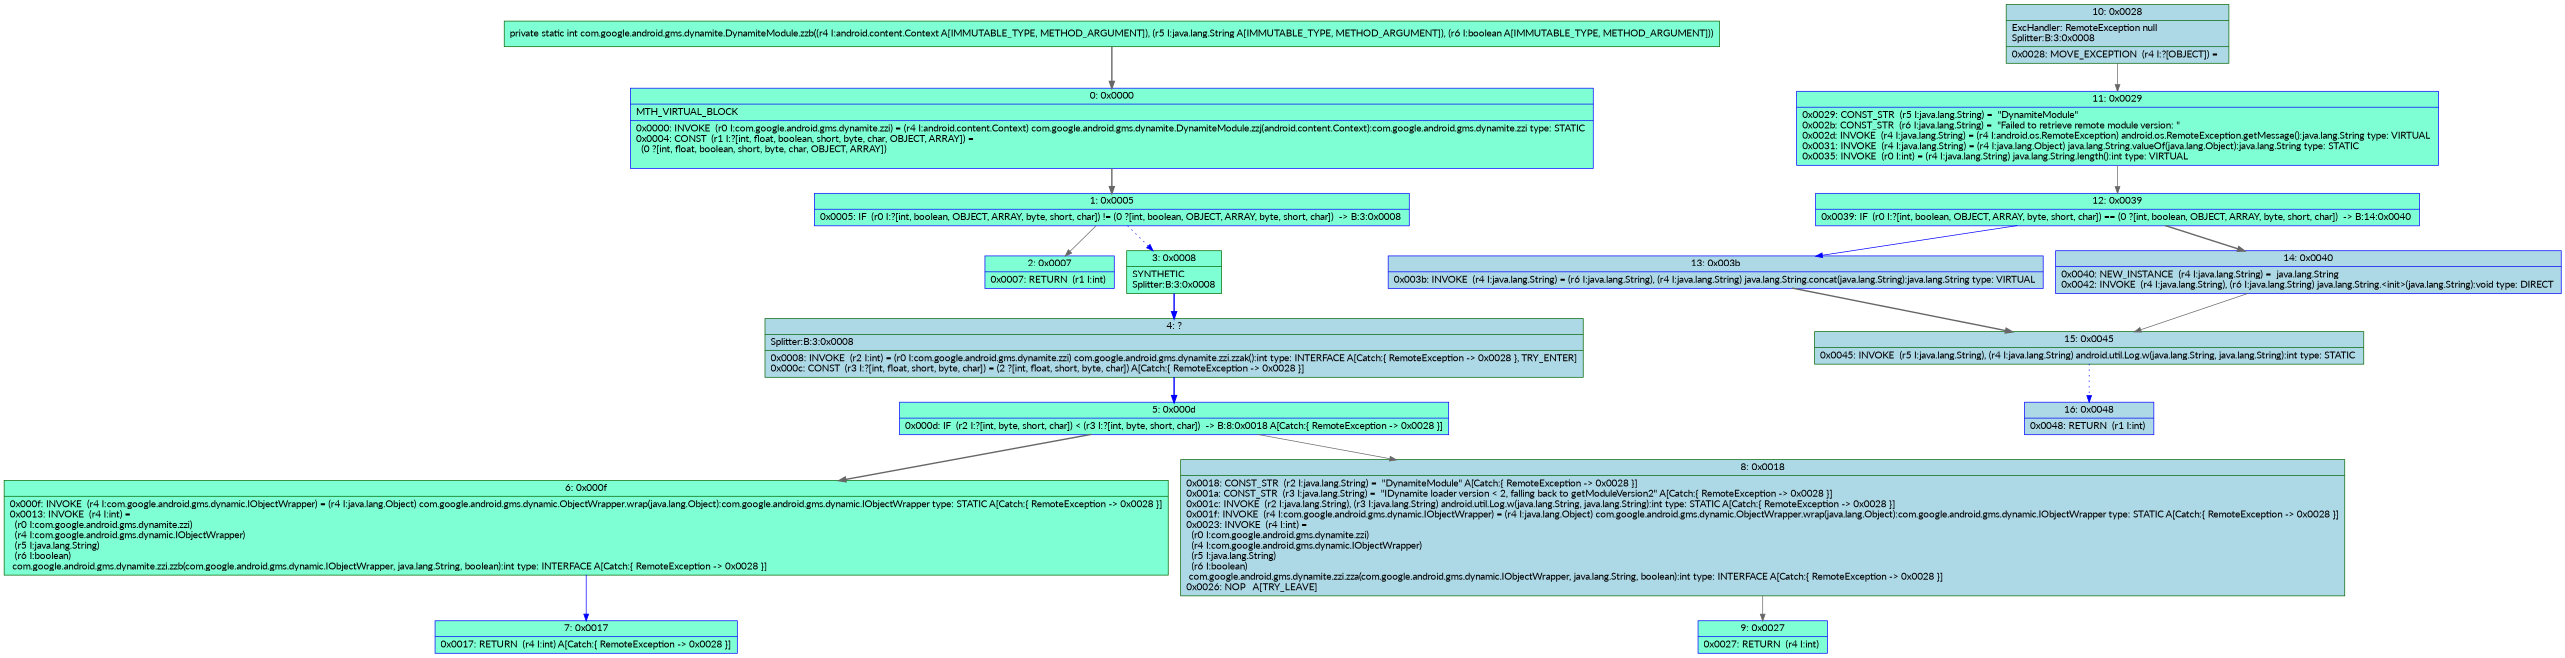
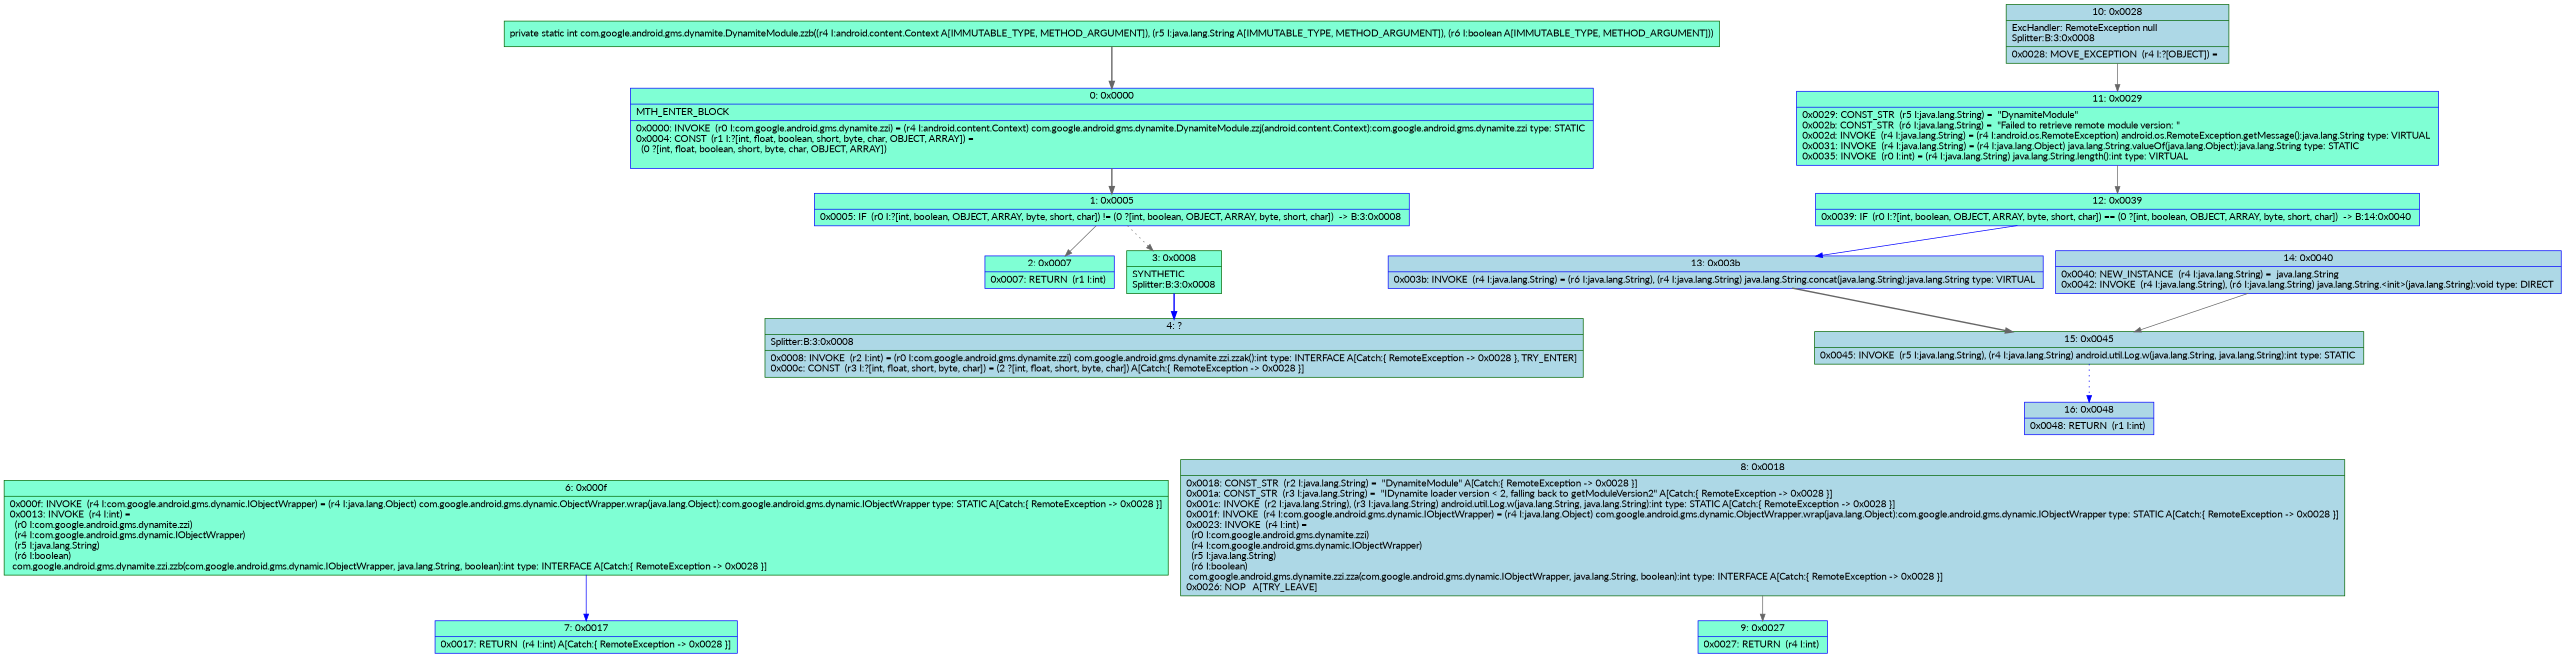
(687, 112) -> (683, 112)
(1138, 236) -> (1138, 236)
(2202, 237) -> none
(1174, 418) -> none
